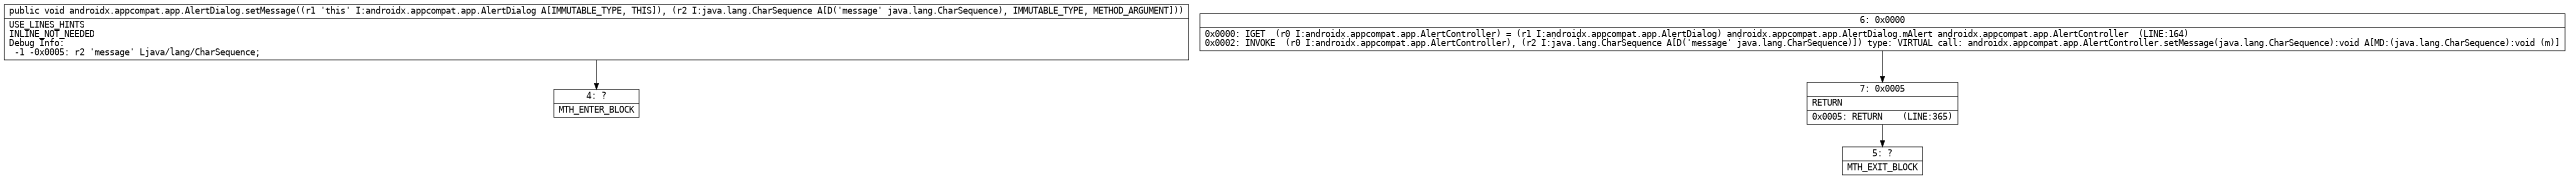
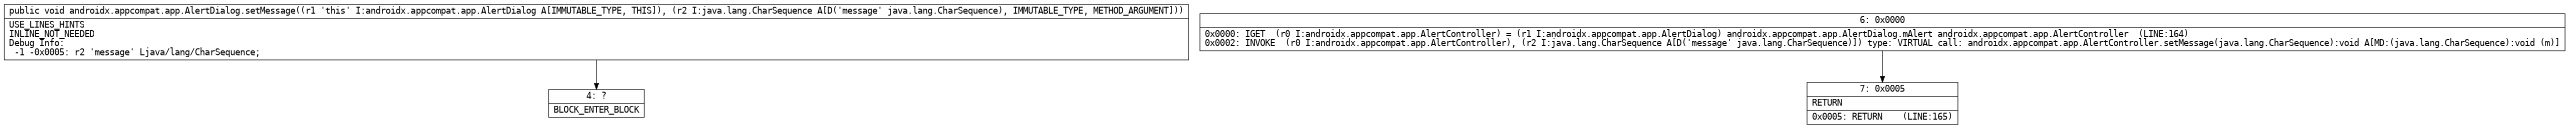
(596, 110) -> (596, 110)
(1882, 117) -> (1882, 117)
(1882, 161) -> none
